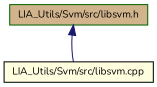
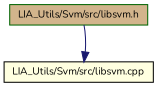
(72, 49) -> (85, 38)
